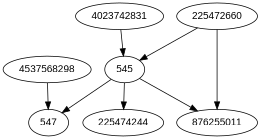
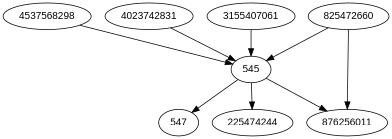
(217, 16) -> (349, 16)
none -> (251, 16)
(48, 92) -> (153, 44)
(217, 123) -> (347, 123)
